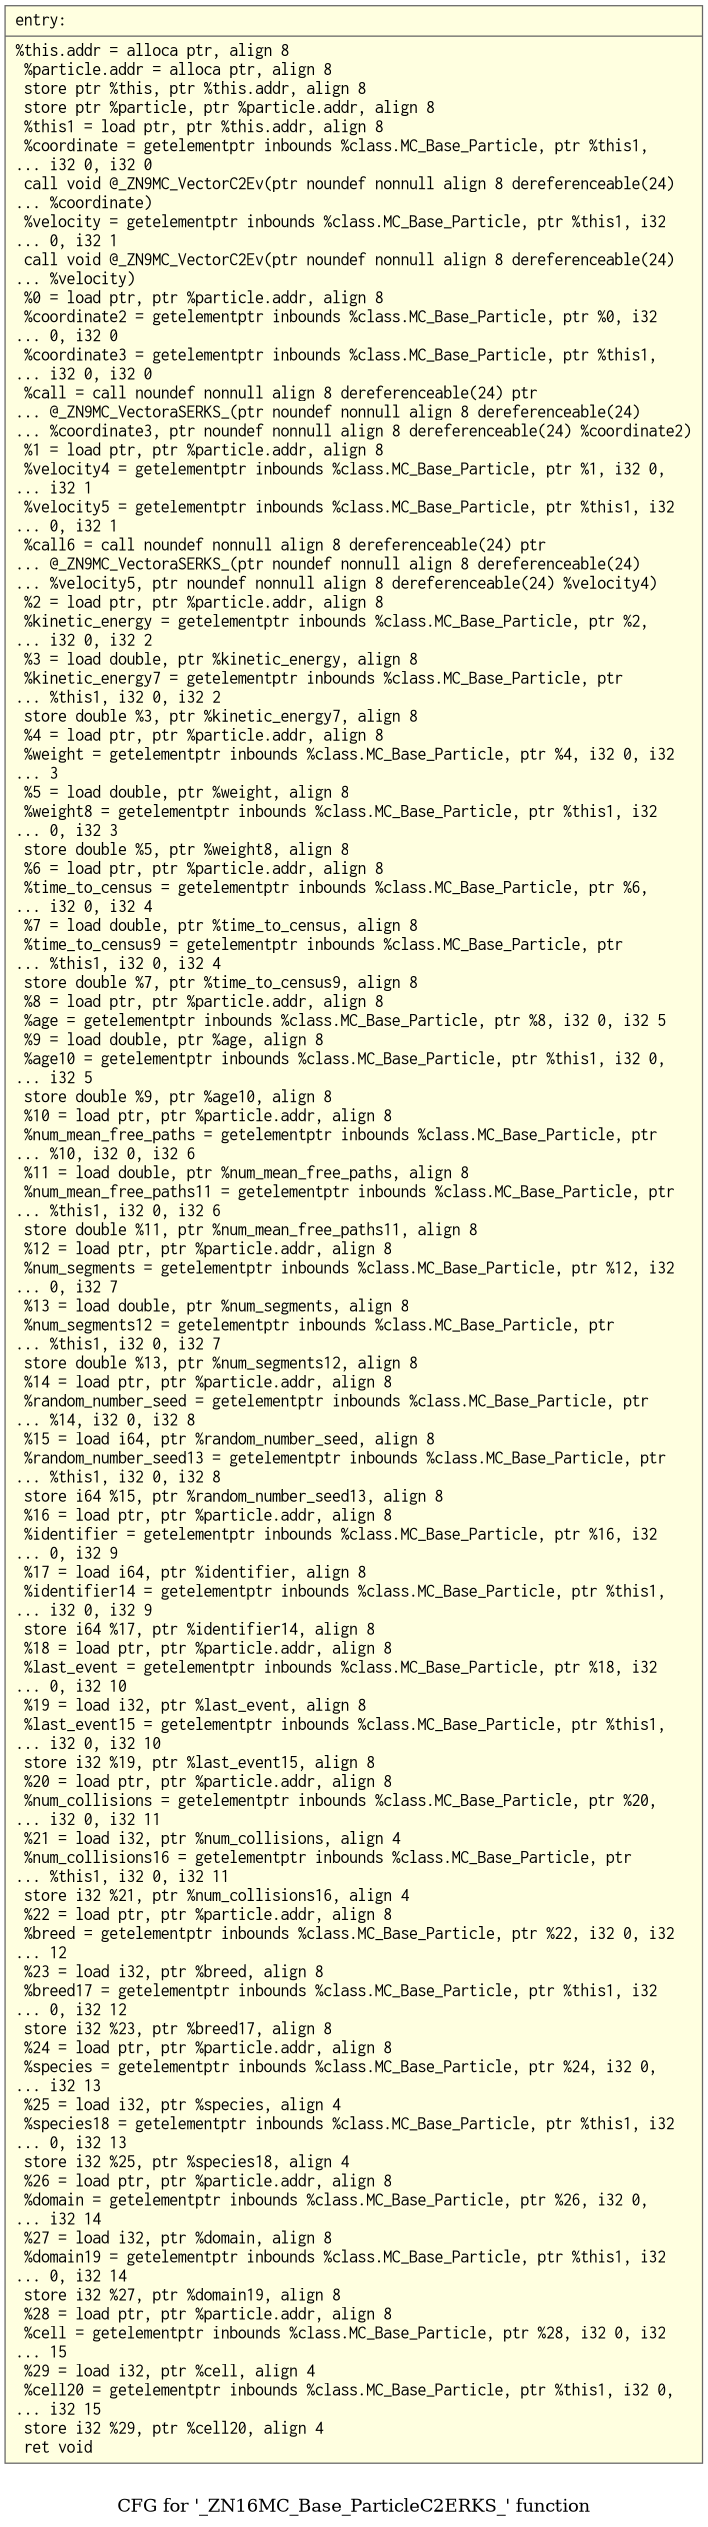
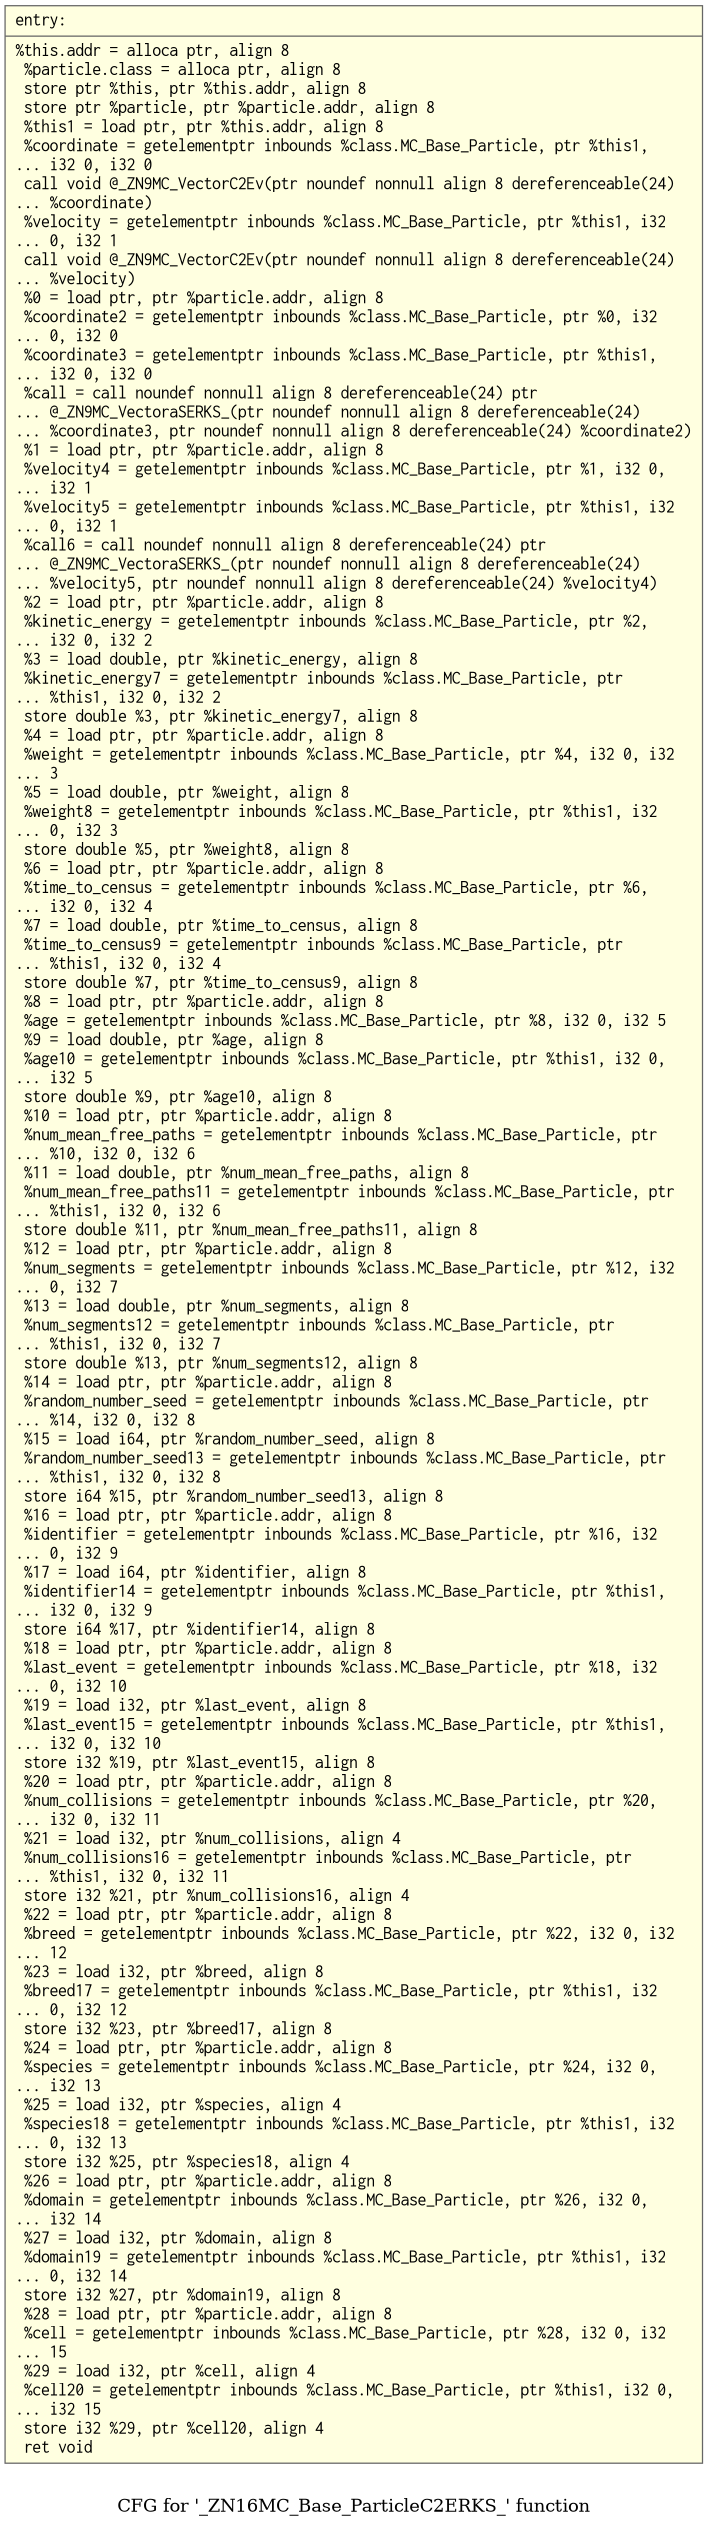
(174, 70) -> (178, 70)
